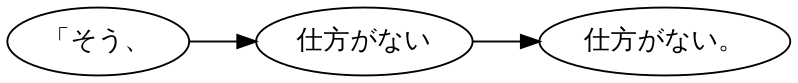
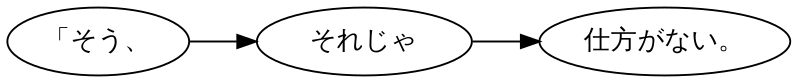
(364, 41) -> (364, 41)
